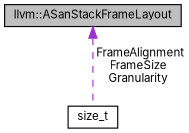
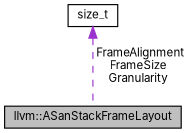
(93, 72) -> (93, 72)
